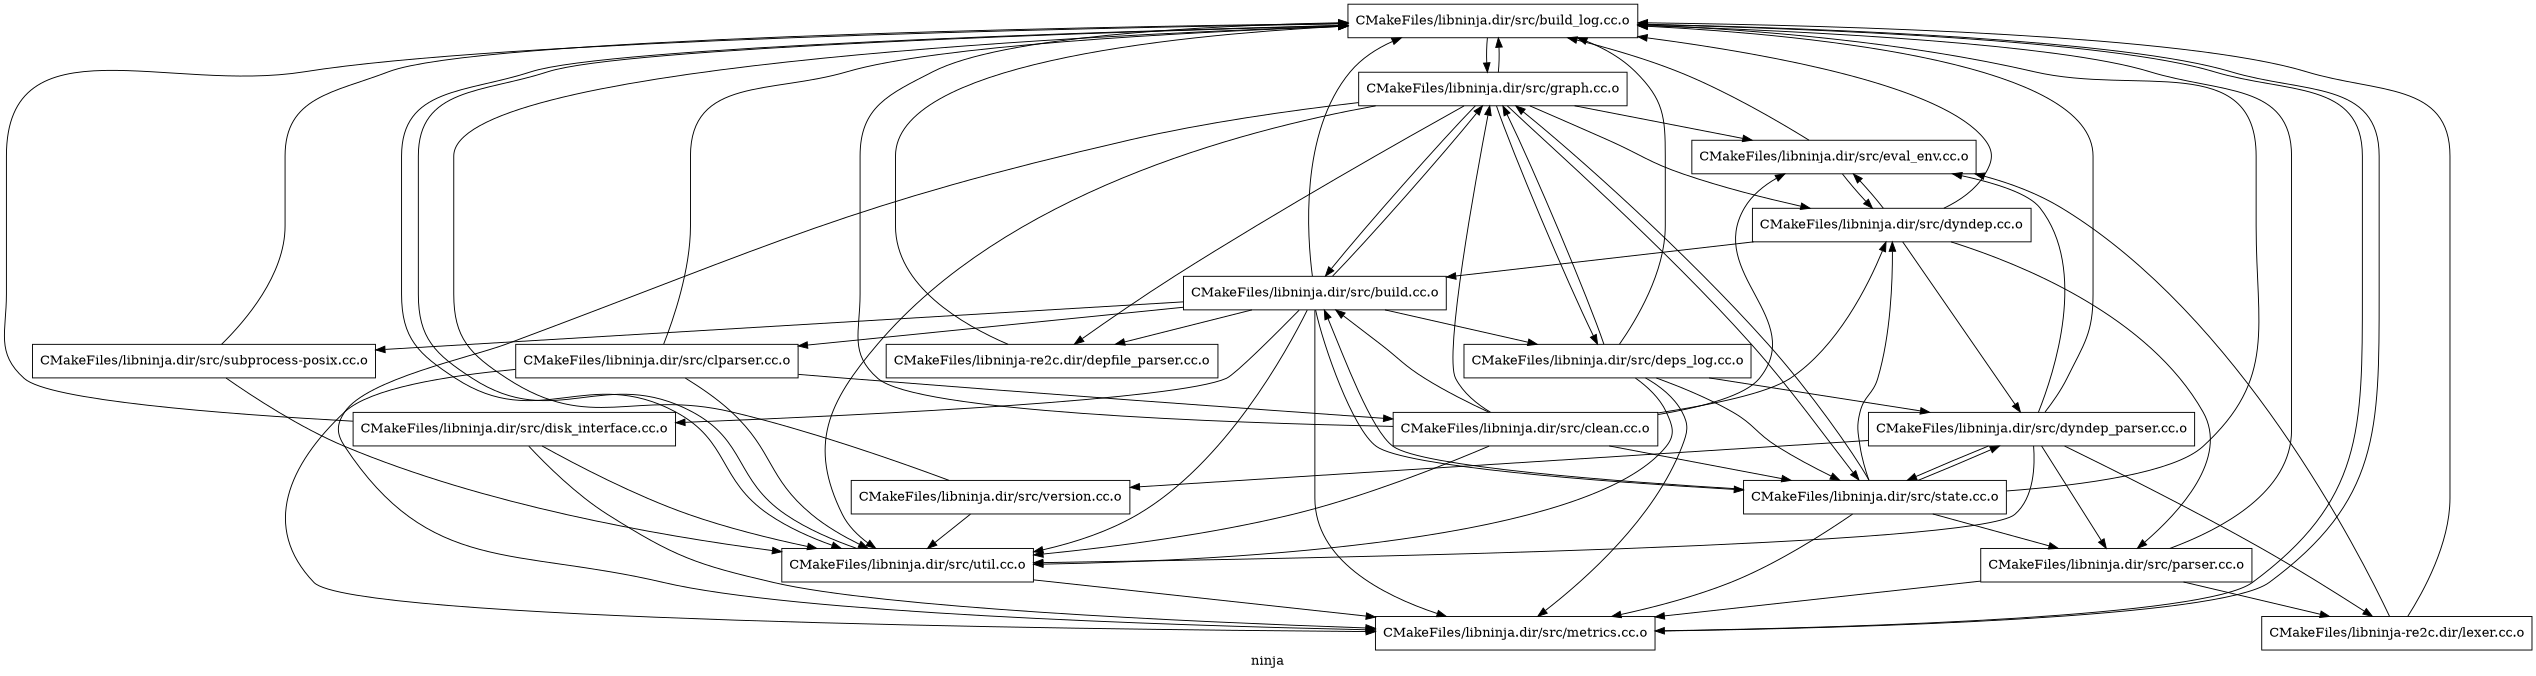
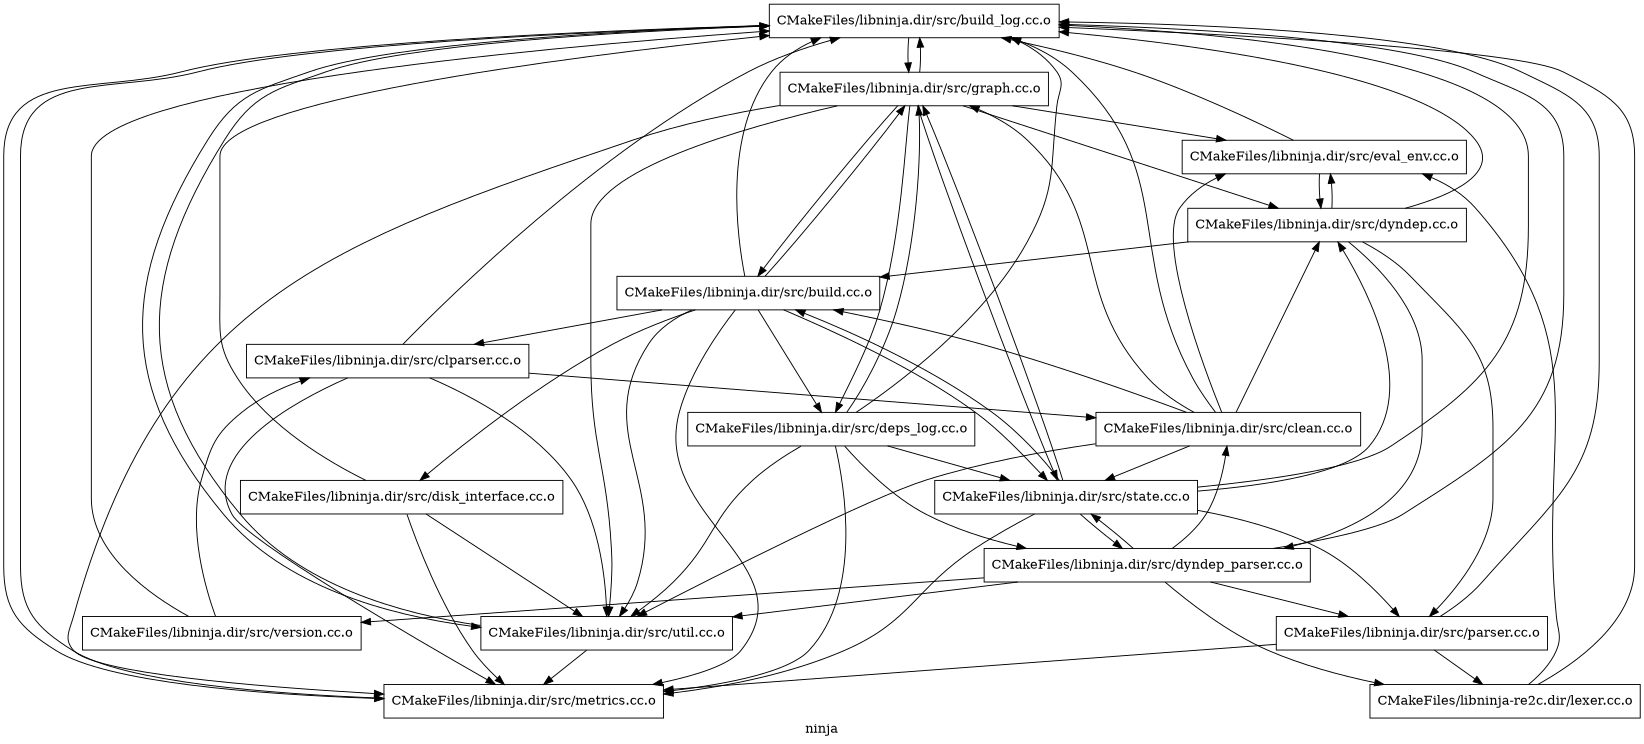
(2063, 267) -> (1211, 506)
(204, 361) -> none
(1052, 361) -> none
(953, 528) -> (202, 476)
